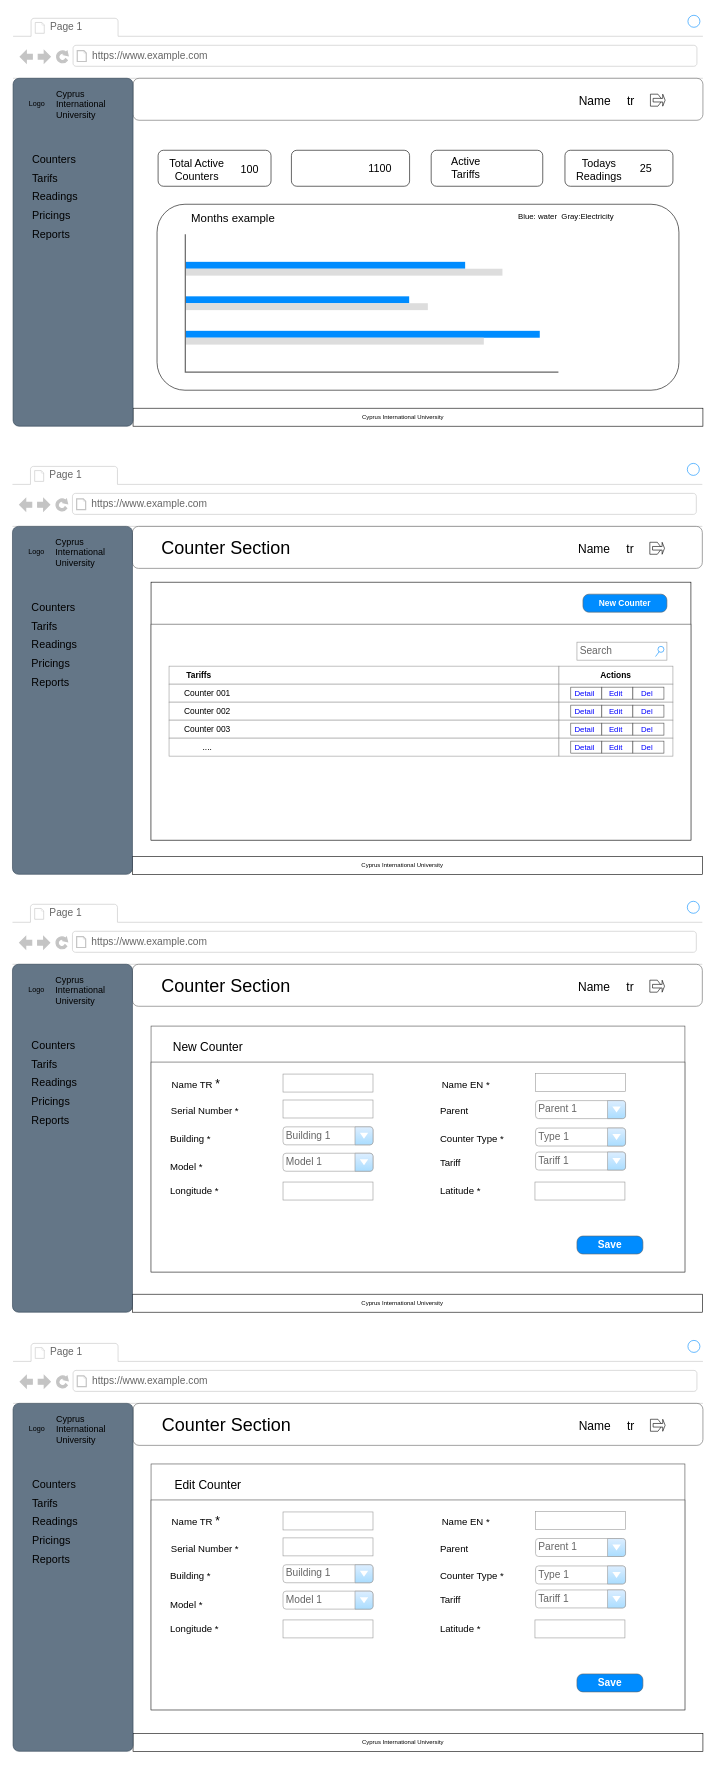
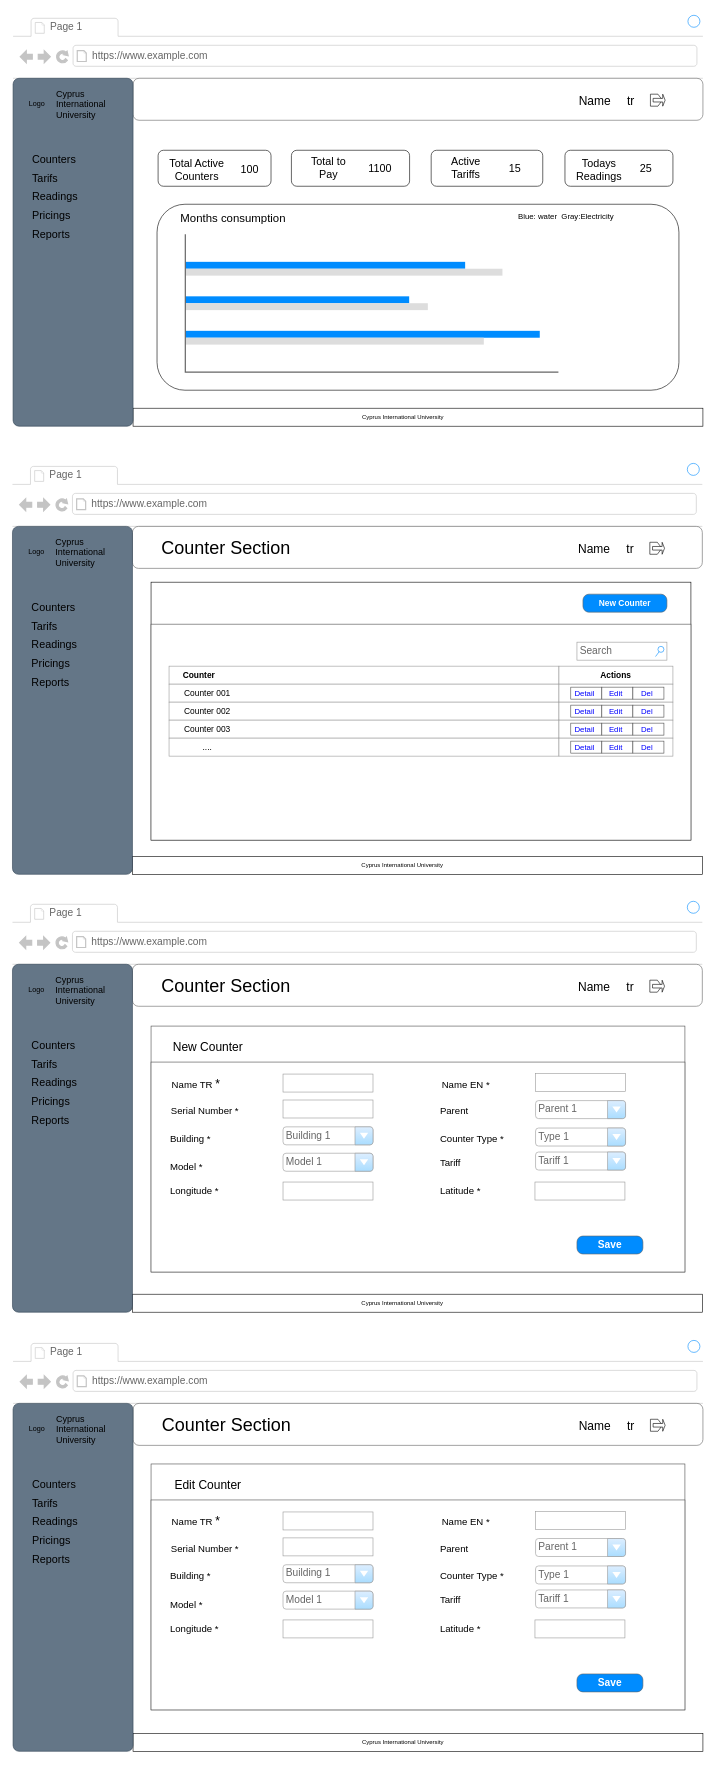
none -> (328, 168)
none -> (515, 168)
(233, 219) -> (233, 219)
(199, 675) -> (199, 675)
